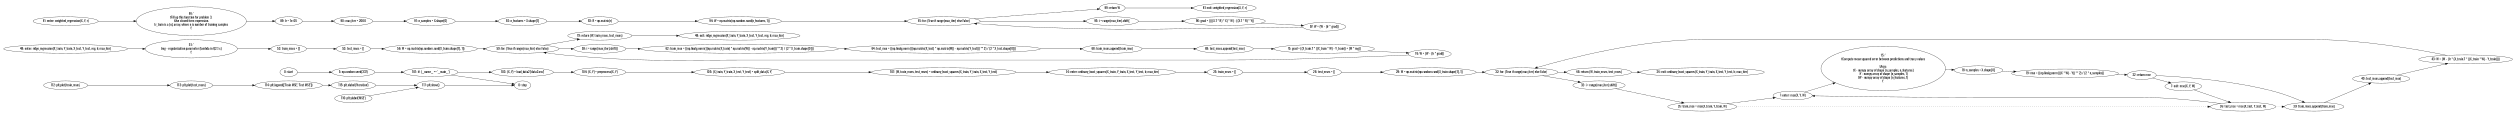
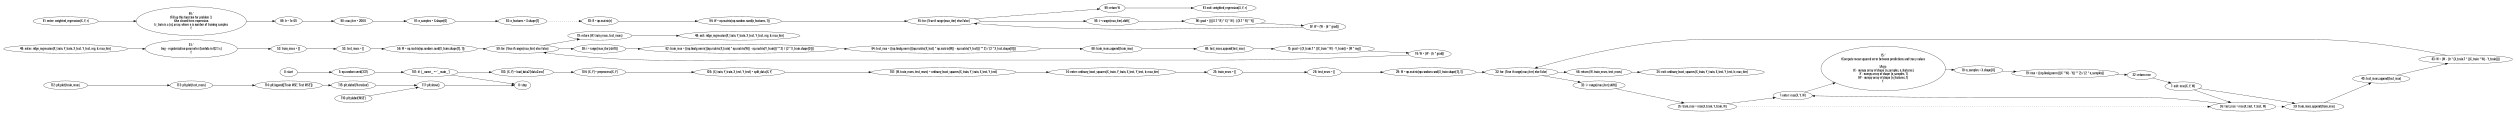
(563, 21) -> (563, 21)
(2230, 83) -> (2246, 95)
